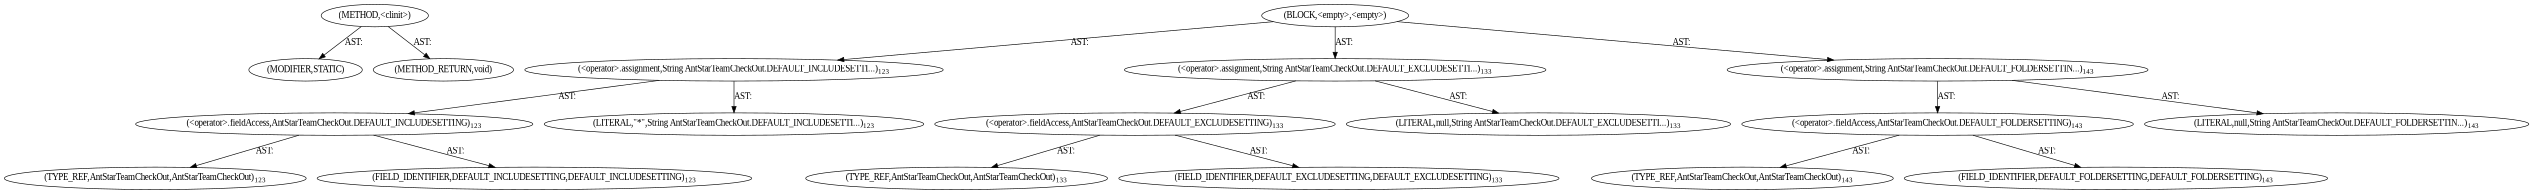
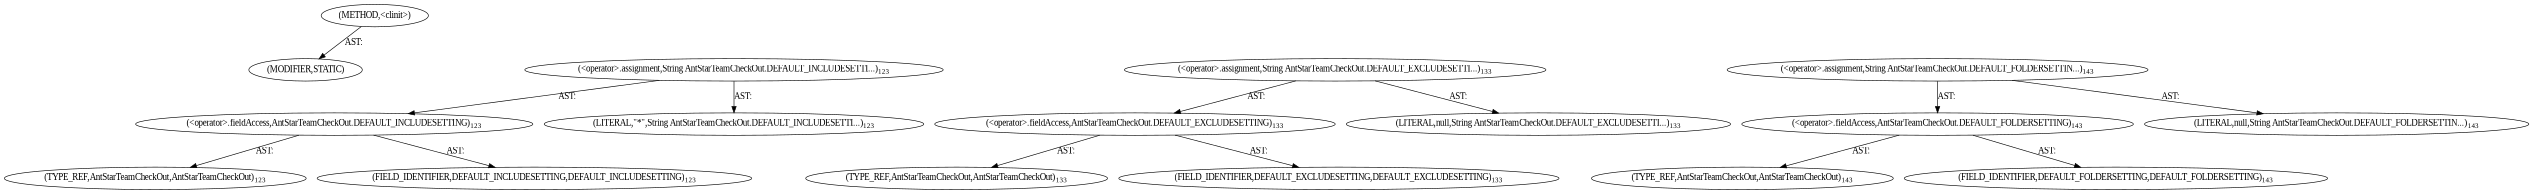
(1335, 16) -> none
(443, 70) -> none
